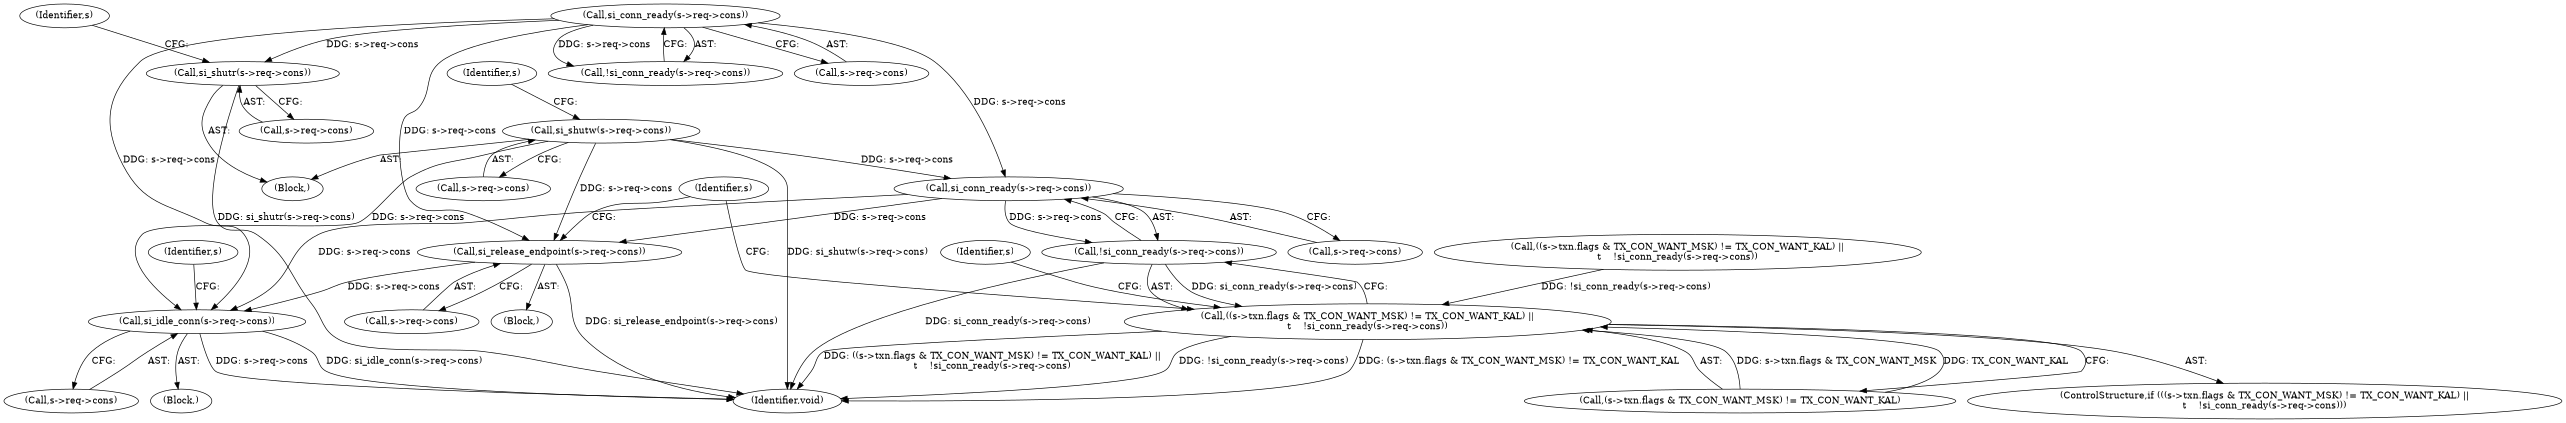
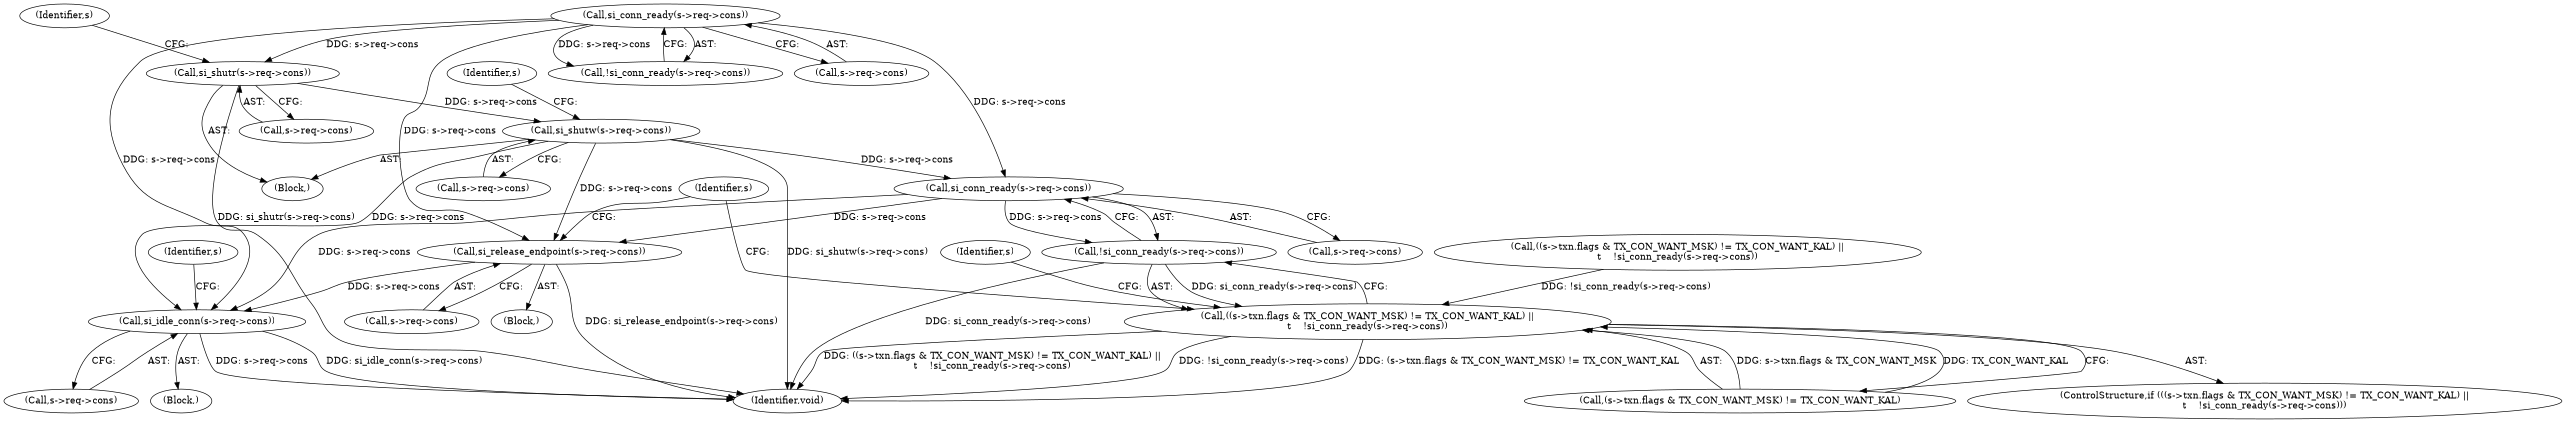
none -> (416, 103)
